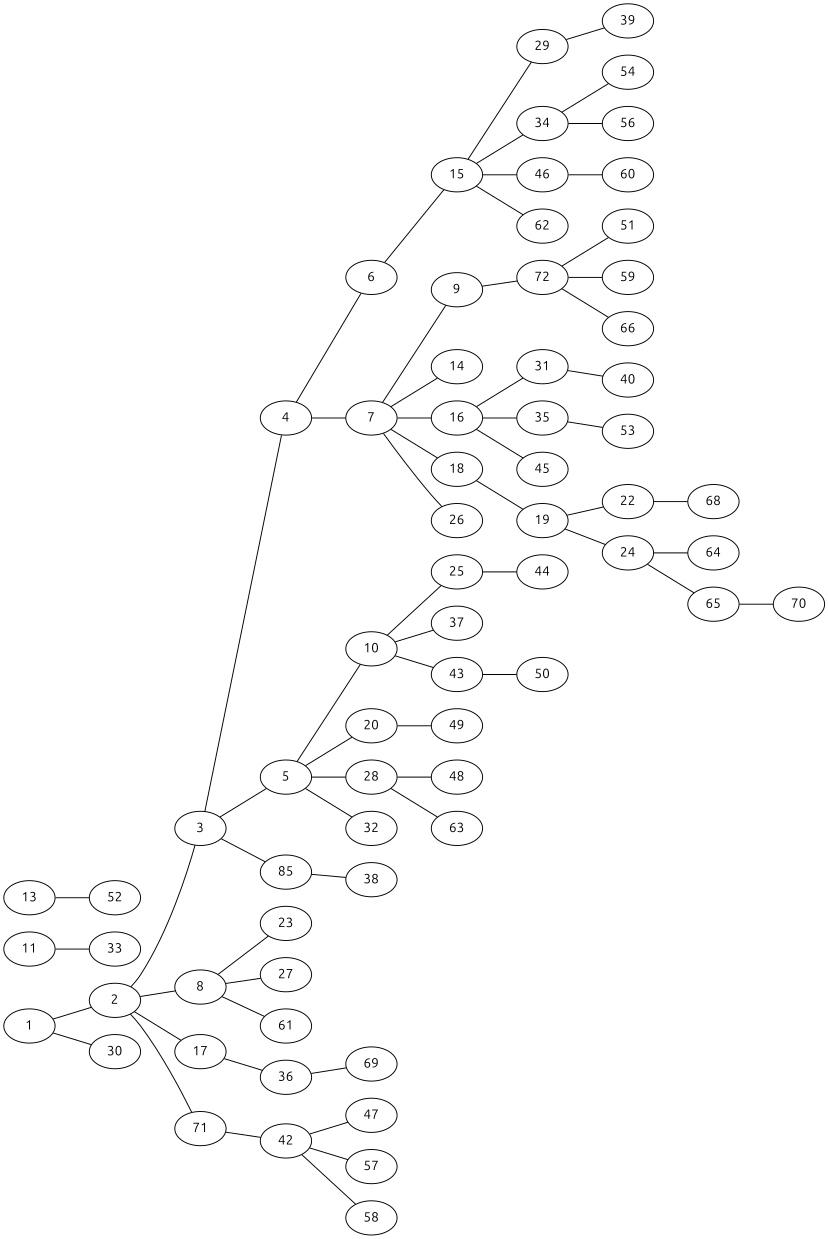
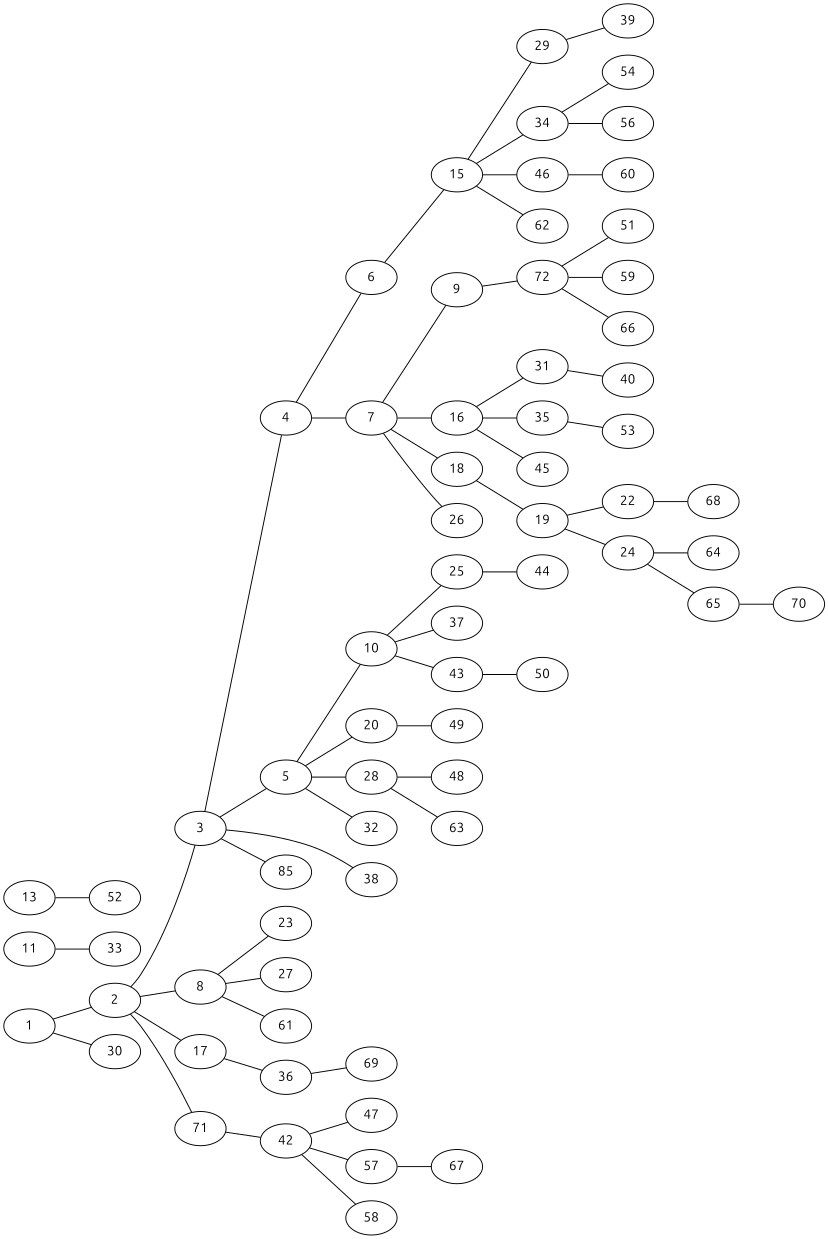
(457, 367) -> none
(329, 876) -> (292, 841)
none -> (457, 1167)
